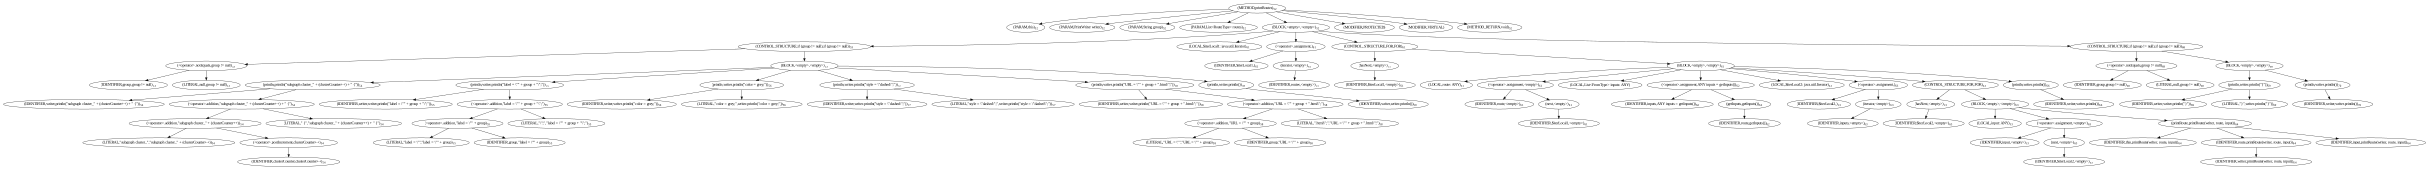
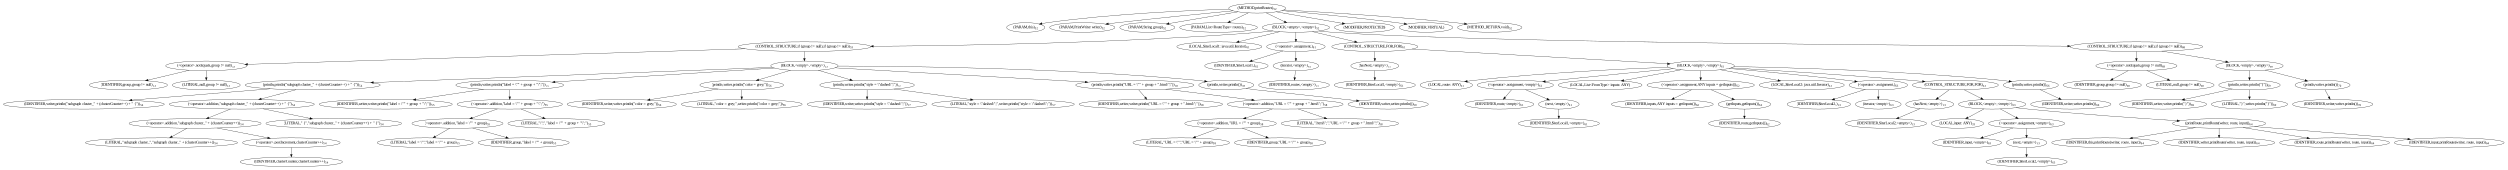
(1843, 123) -> none
(2256, 151) -> (2219, 132)
